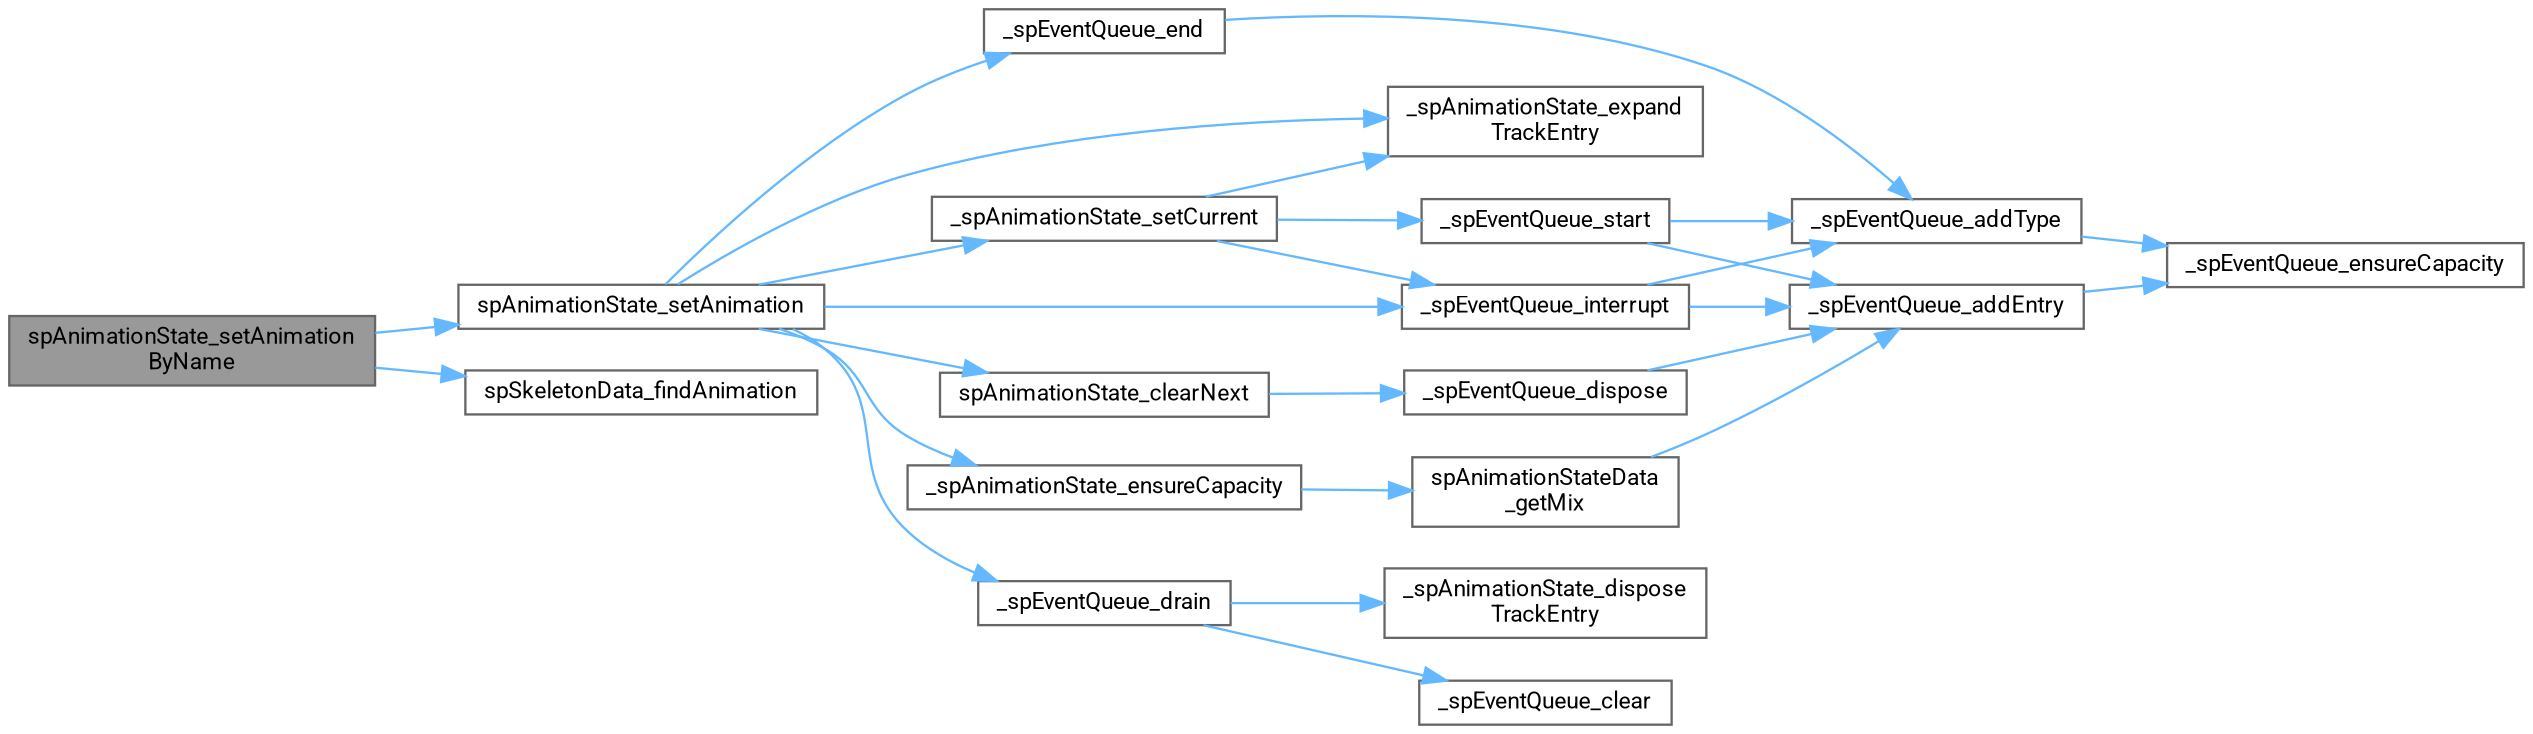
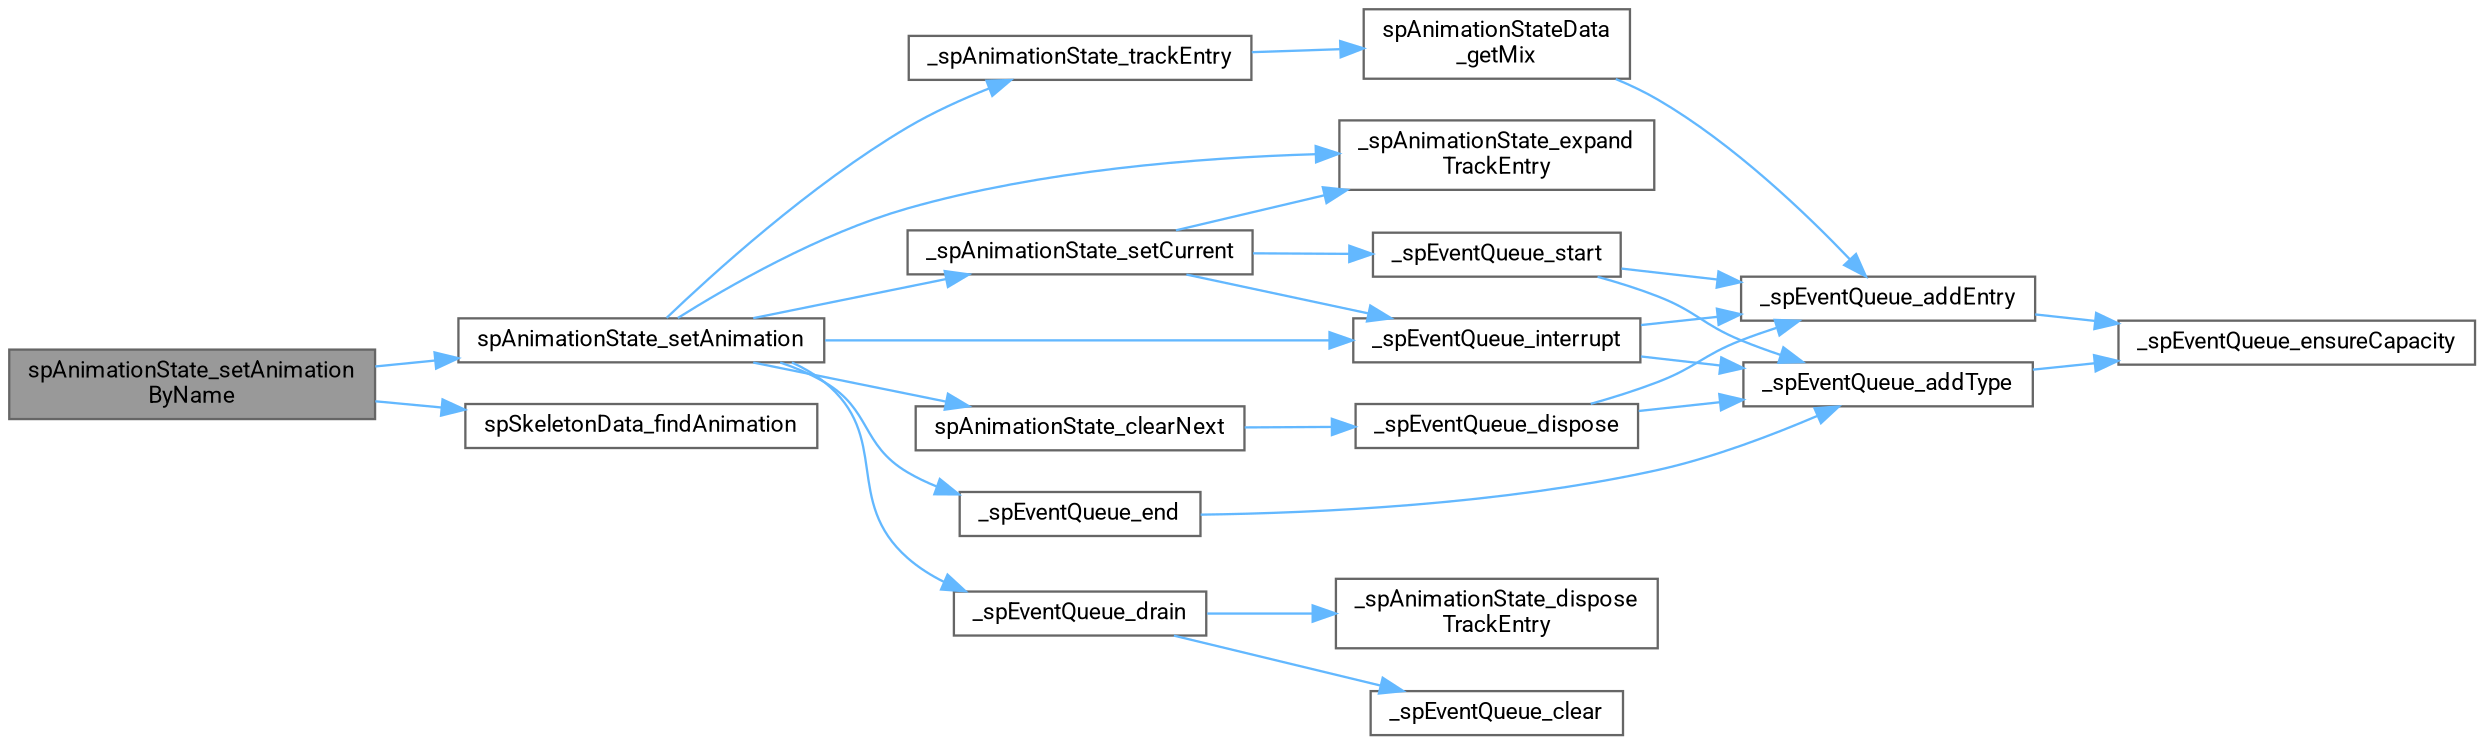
none -> (1679, 407)
(1104, 487) -> (1080, 58)
